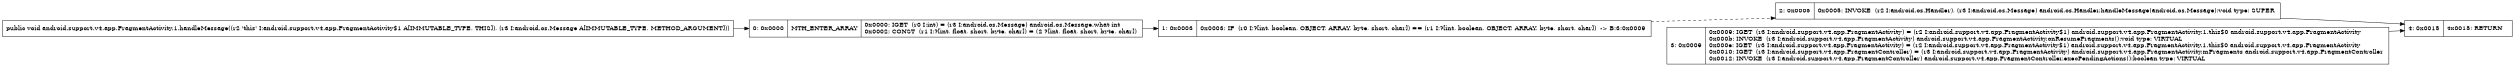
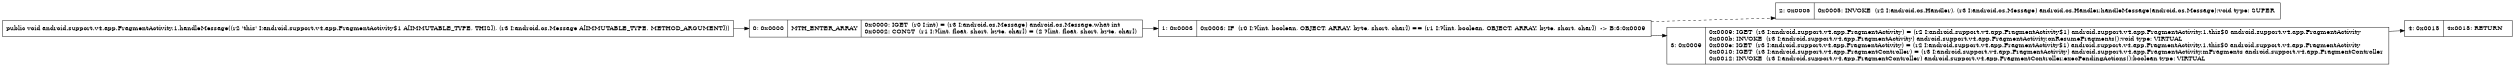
(2340, 21) -> none
none -> (1657, 35)
